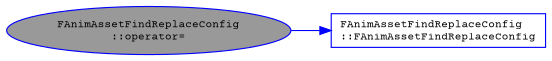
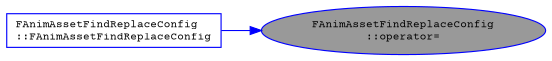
(305, 31) -> (236, 31)
